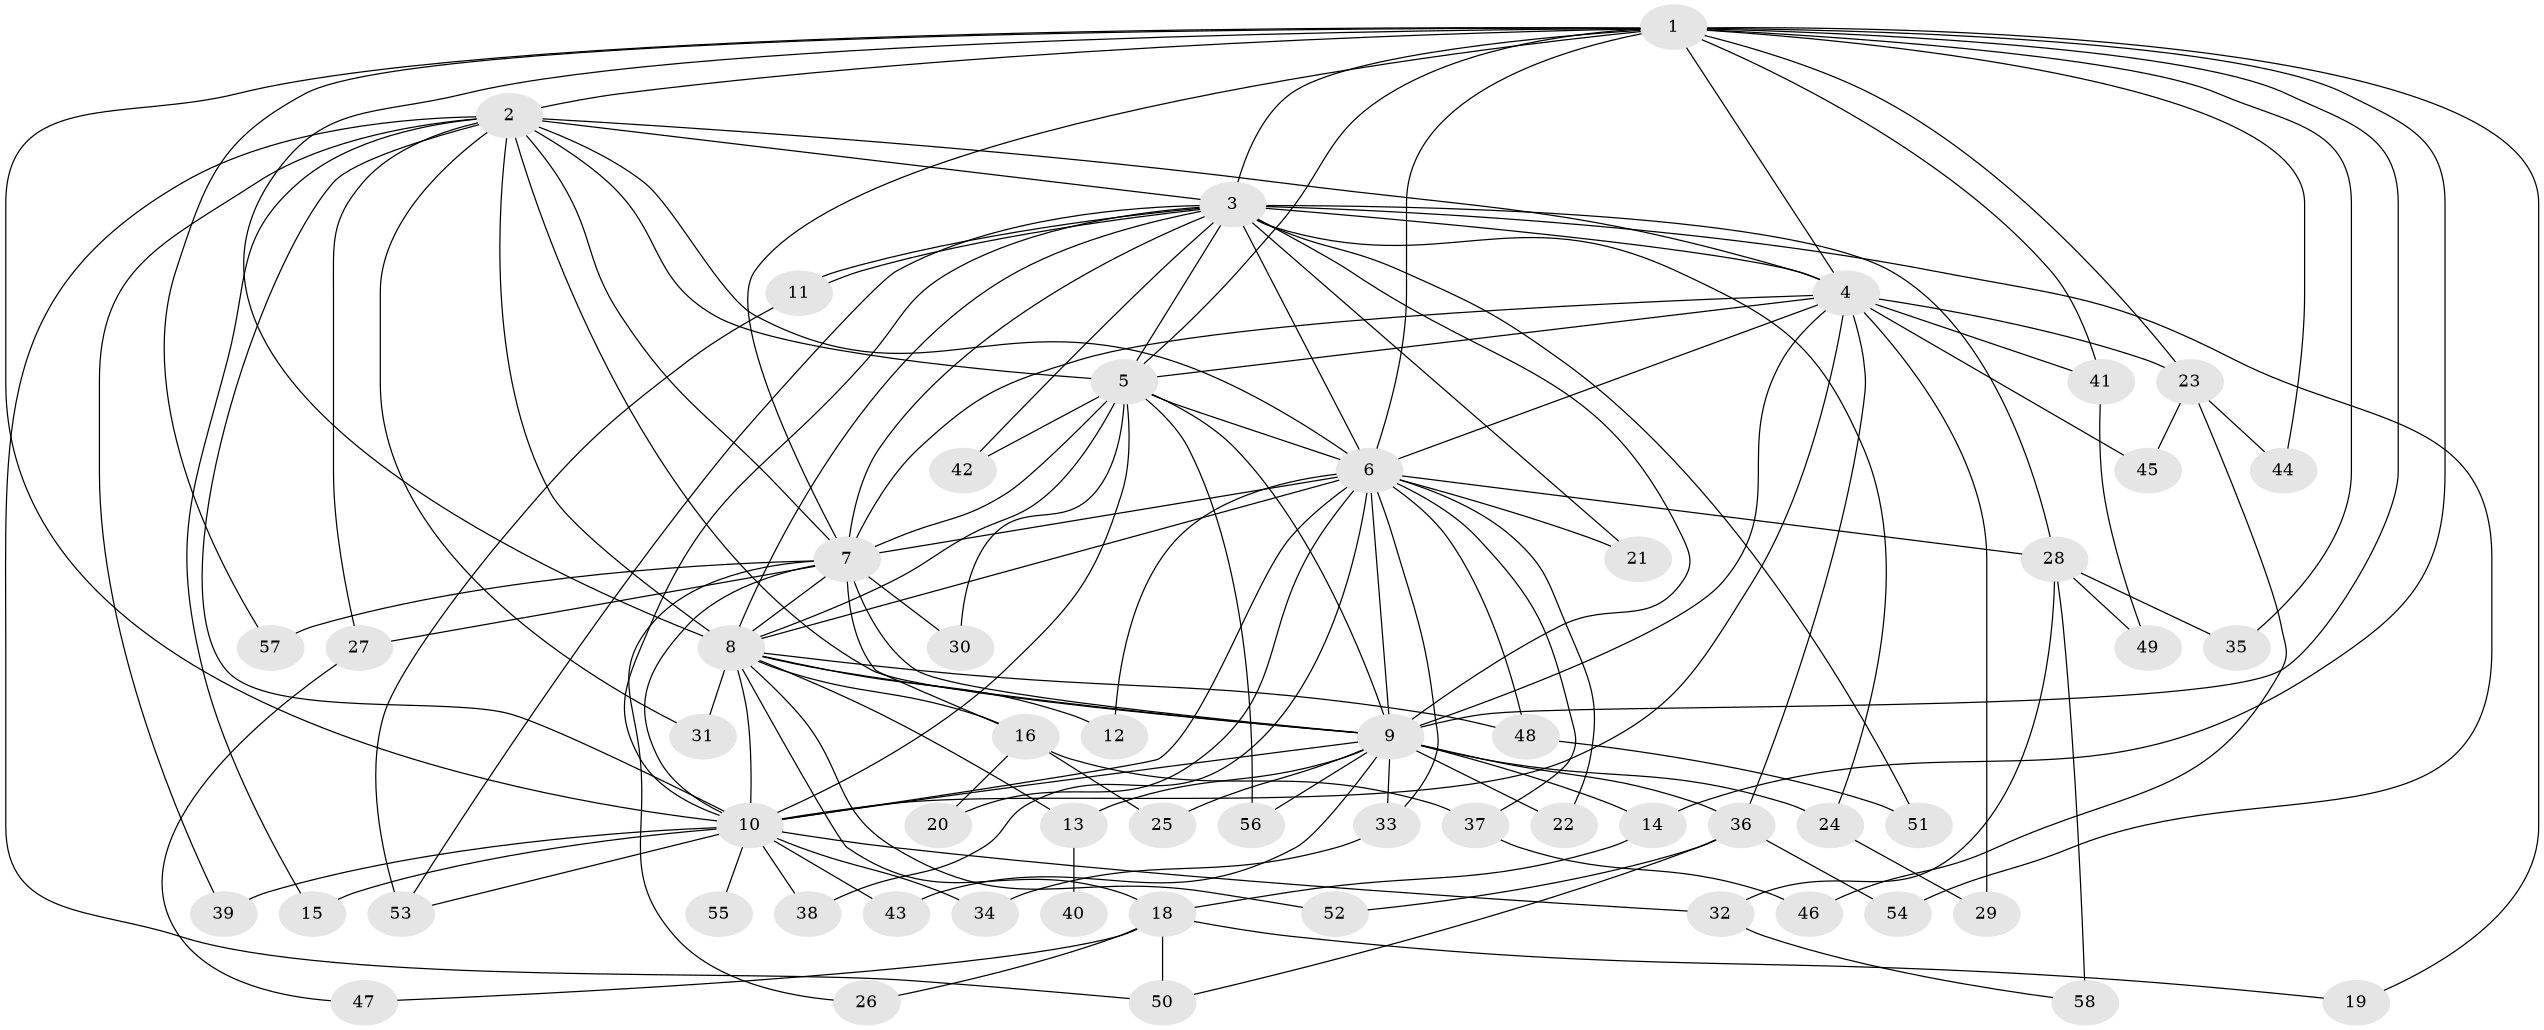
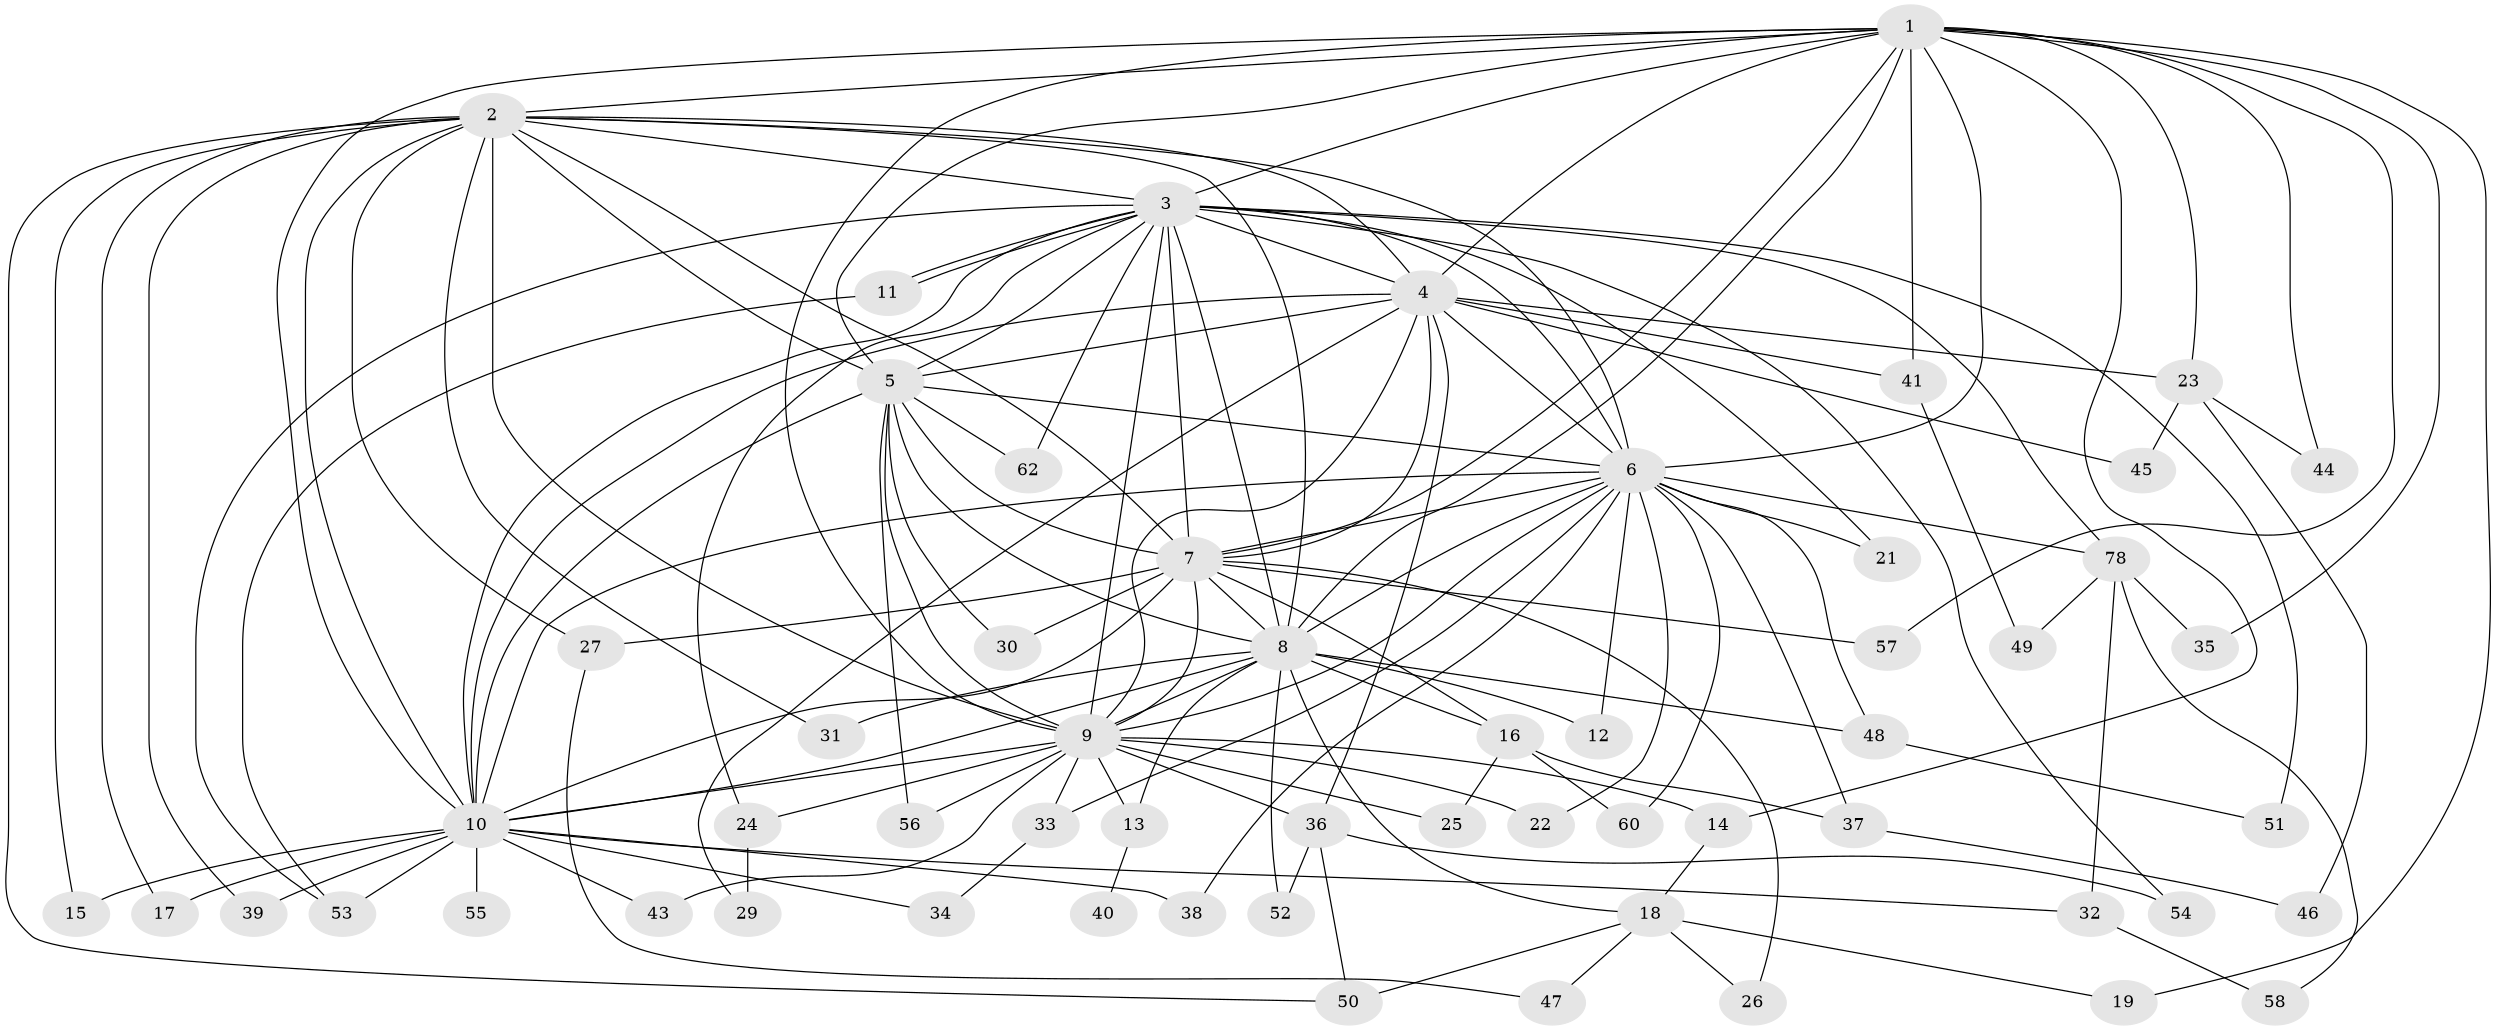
(963, 471) -> (1029, 471)
(2055, 559) -> (2116, 559)
(938, 825) -> (1630, 825)
none -> (165, 914)
